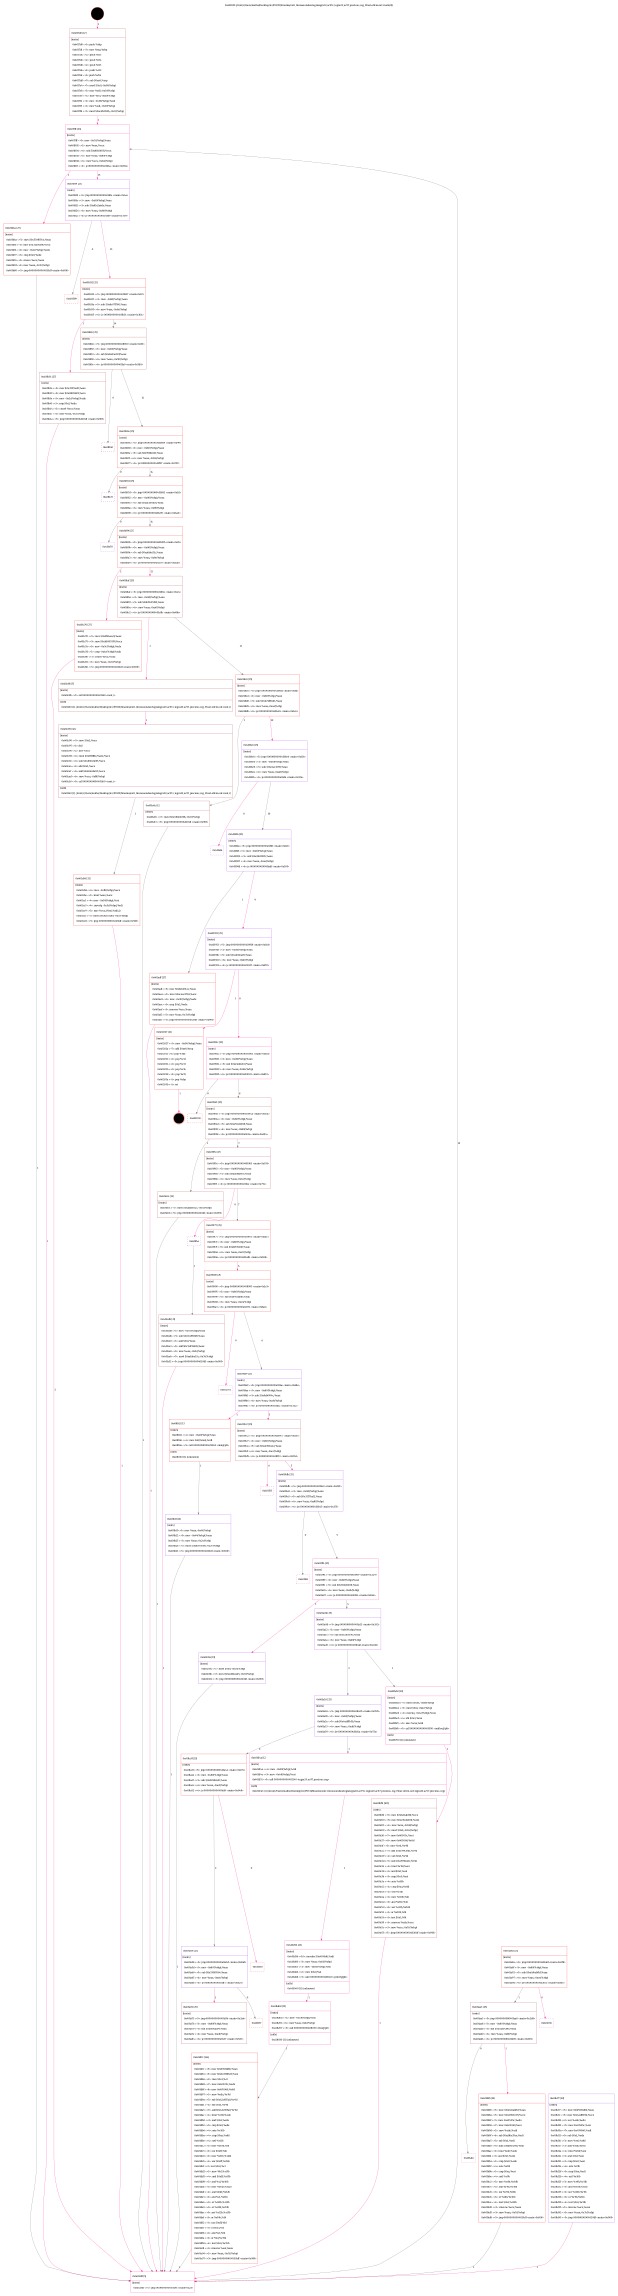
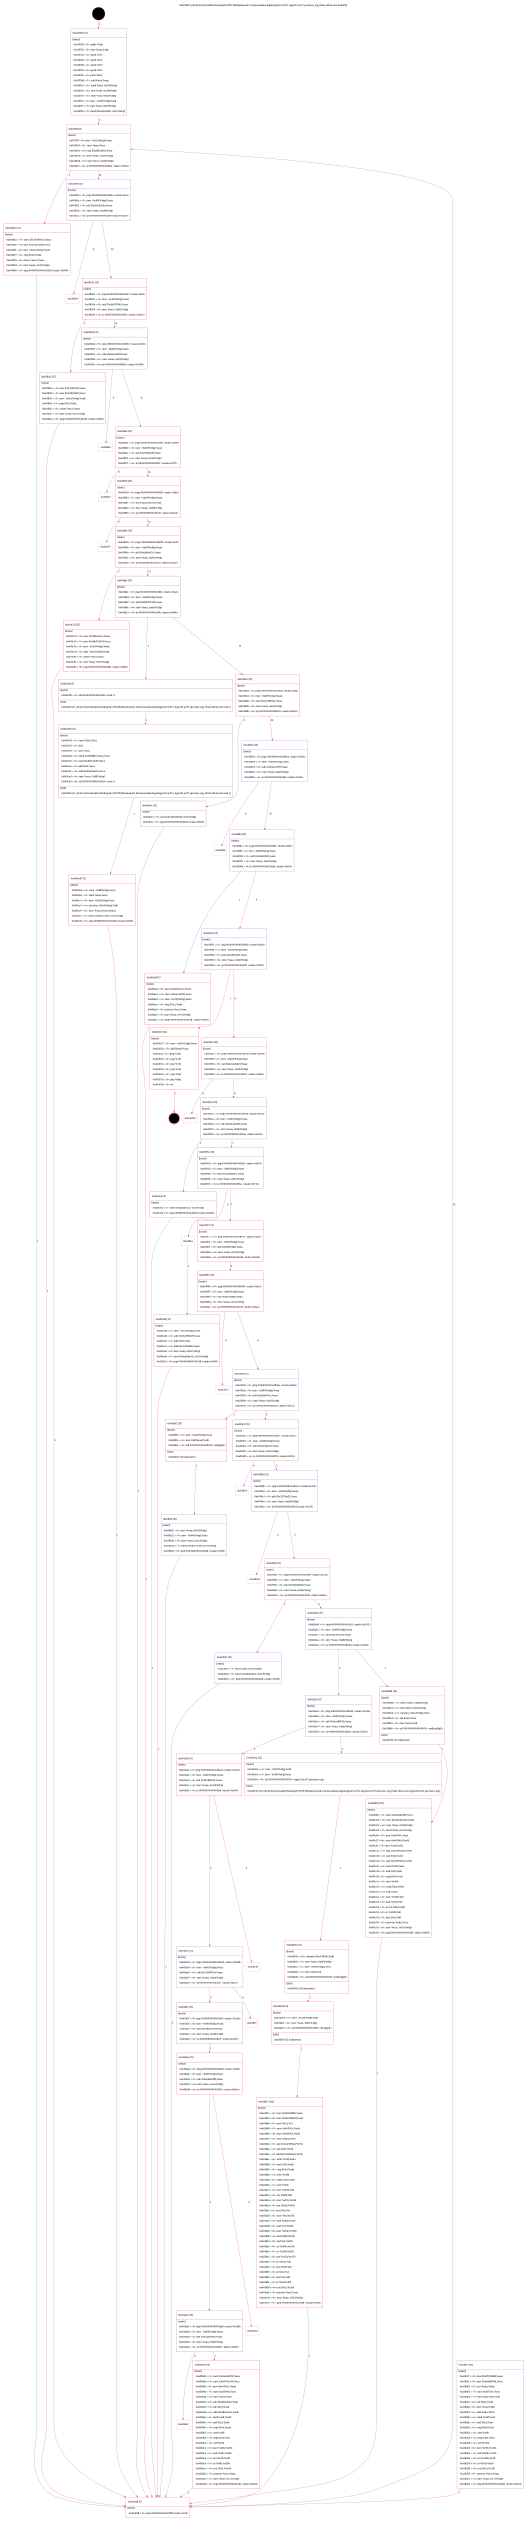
none -> (209, 2048)
